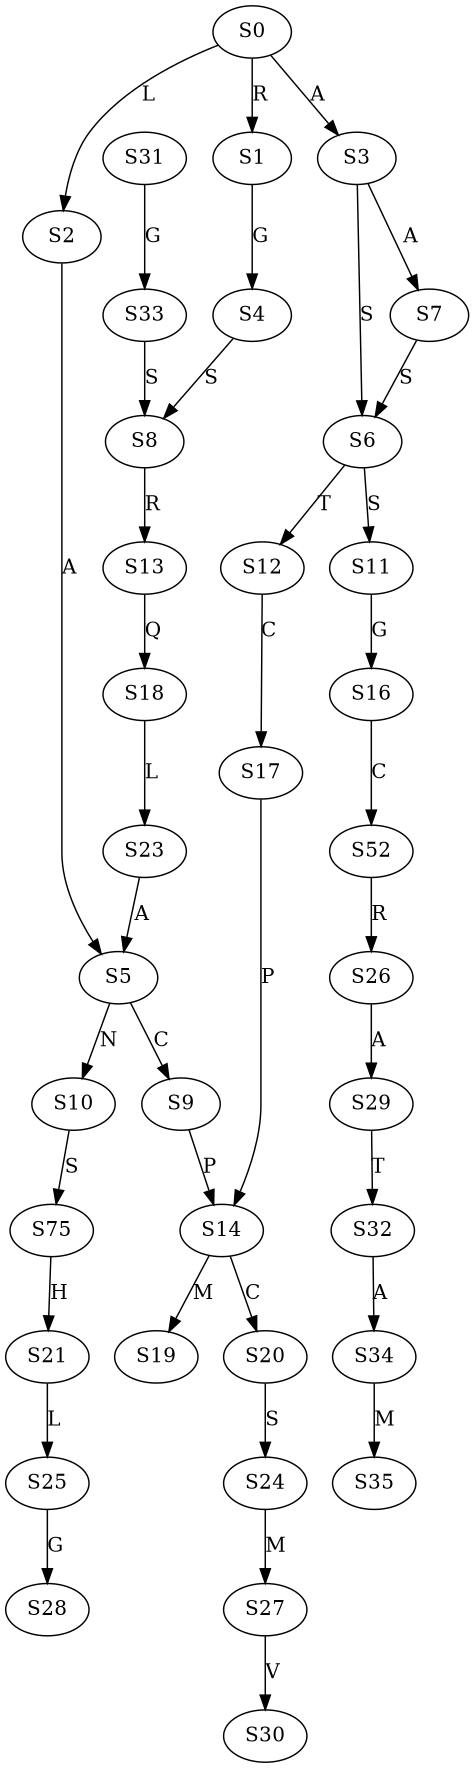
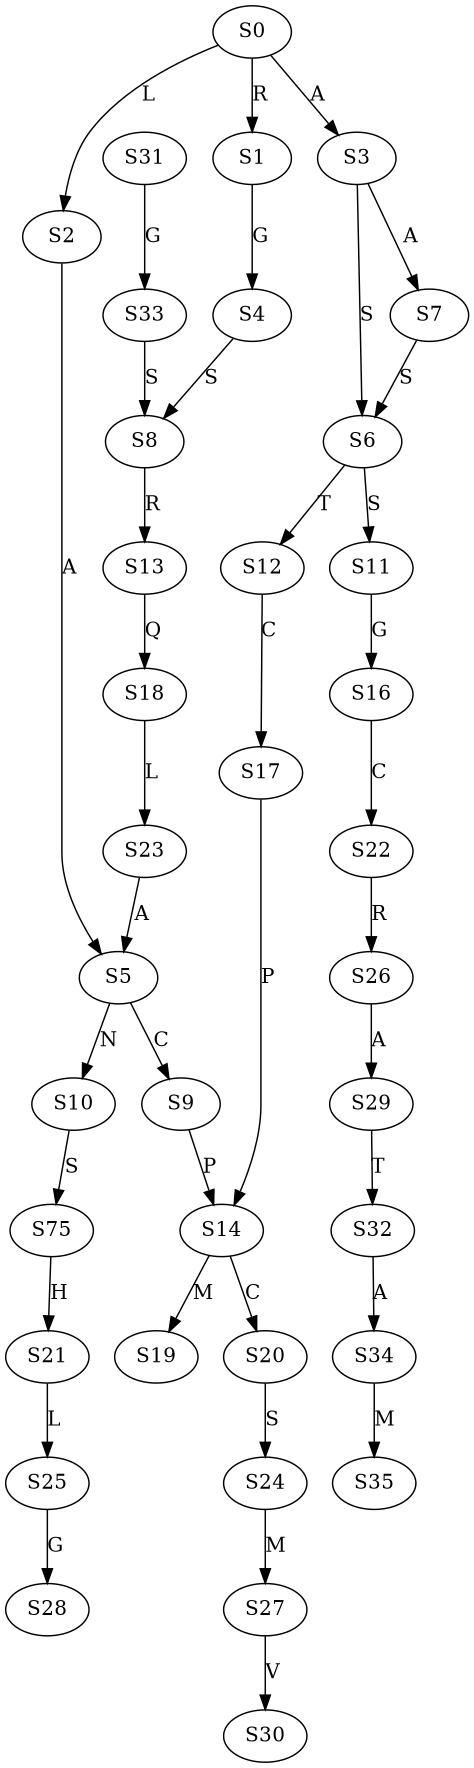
(371, 851) -> (371, 851)
